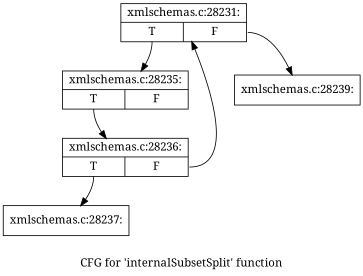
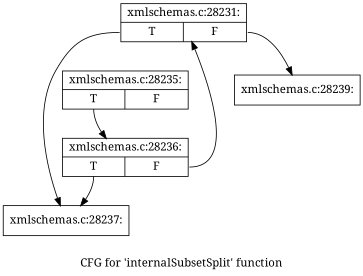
(150, 54) -> (47, 95)
